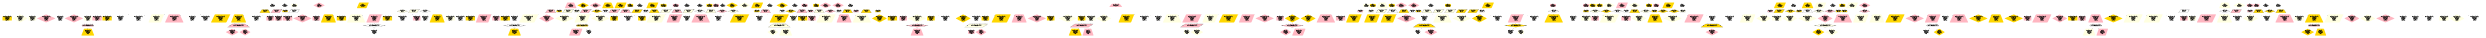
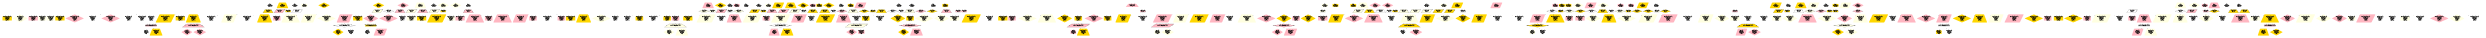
(272, 5) -> (282, 5)
none -> (295, 5)
(319, 5) -> (324, 5)
(363, 5) -> (379, 5)
(608, 5) -> (420, 5)
(630, 5) -> (768, 5)
(652, 5) -> (759, 5)
(709, 5) -> (730, 5)
(732, 5) -> (443, 5)
(757, 5) -> (468, 5)
(770, 5) -> (791, 5)
(805, 5) -> (945, 5)
(826, 5) -> (860, 5)
(838, 5) -> (829, 5)
(1448, 5) -> (1444, 5)
(1553, 5) -> (1496, 5)
(1649, 5) -> (1621, 5)
(2256, 5) -> (2214, 5)
none -> (146, 32)
none -> (338, 32)
none -> (774, 32)
none -> (904, 32)
(1088, 32) -> (1073, 32)
none -> (1741, 32)
(1939, 32) -> (1939, 32)
